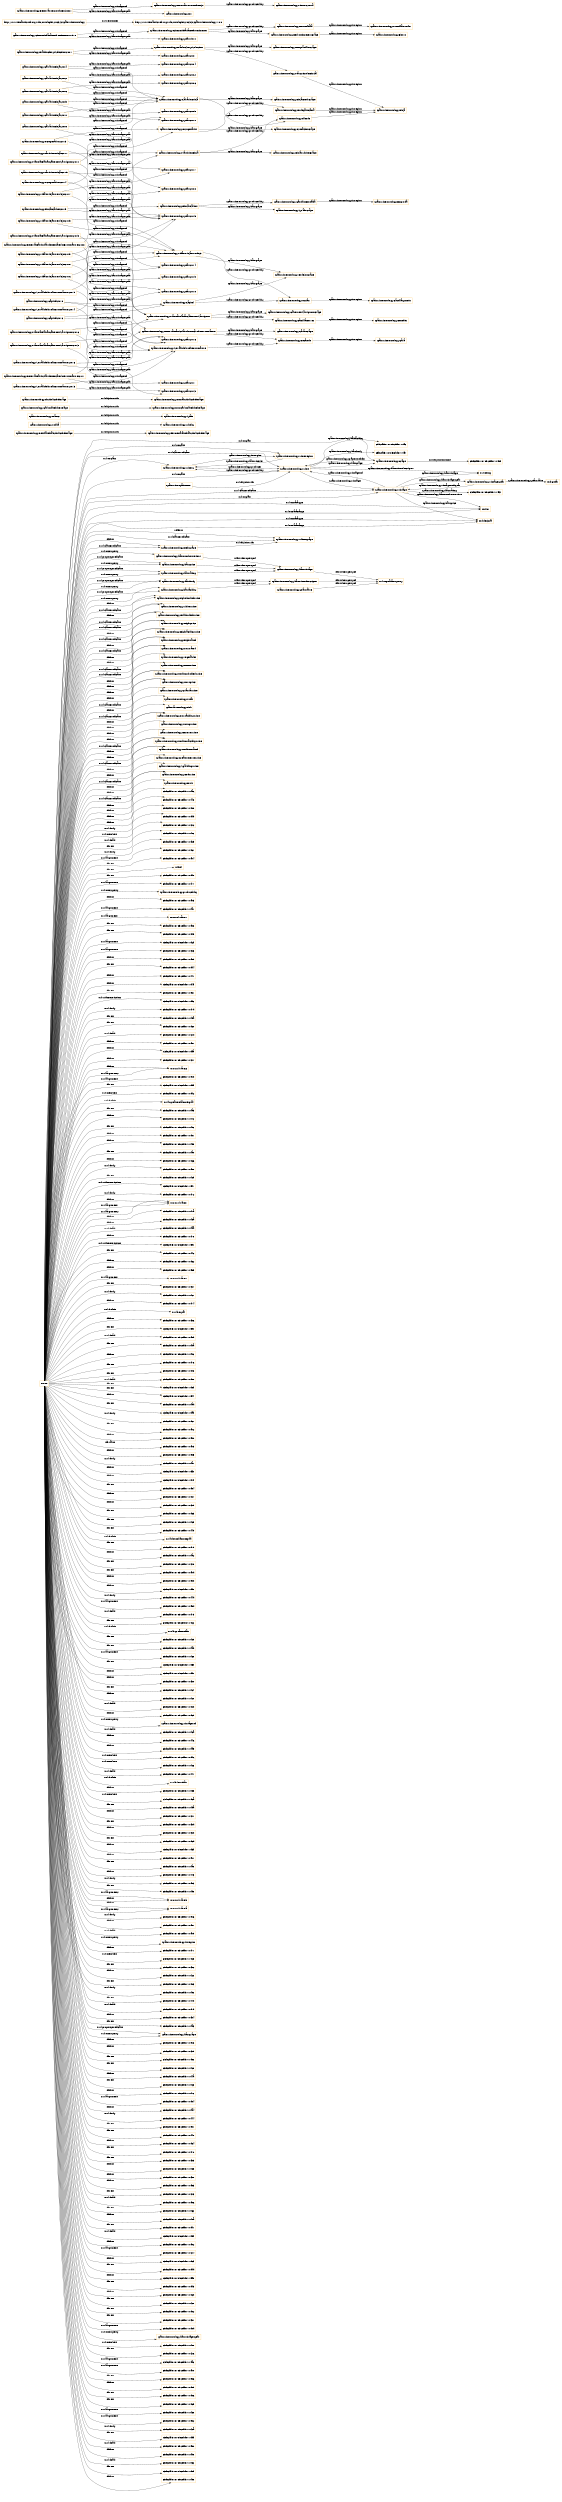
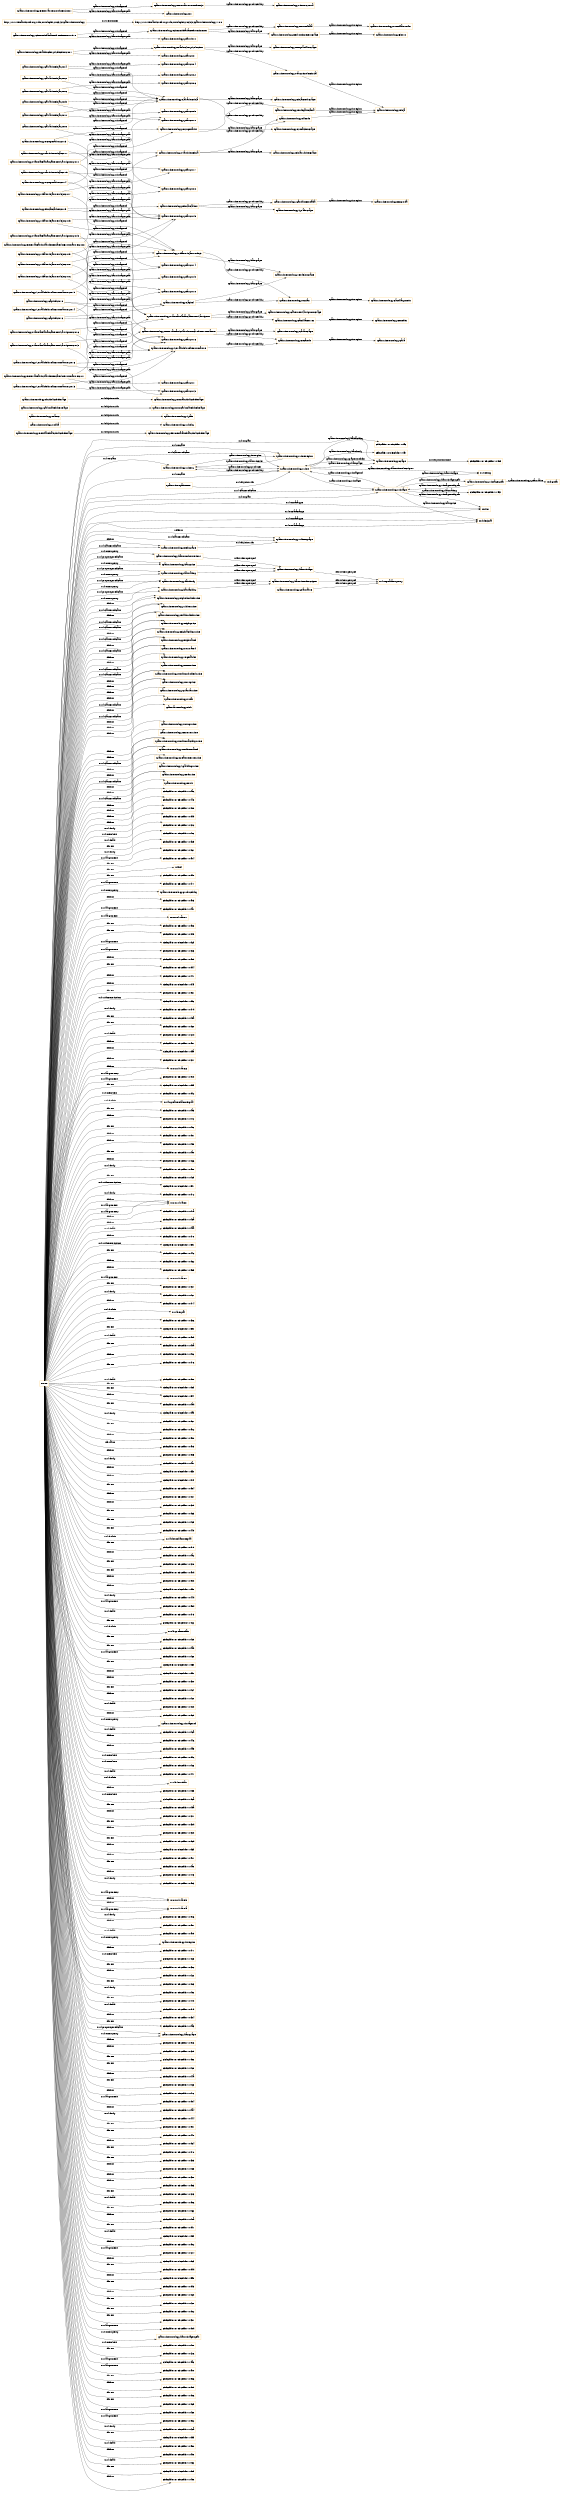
(440, 494) -> (440, 494)
(179, 716) -> none
(179, 1371) -> none
(179, 1892) -> none
